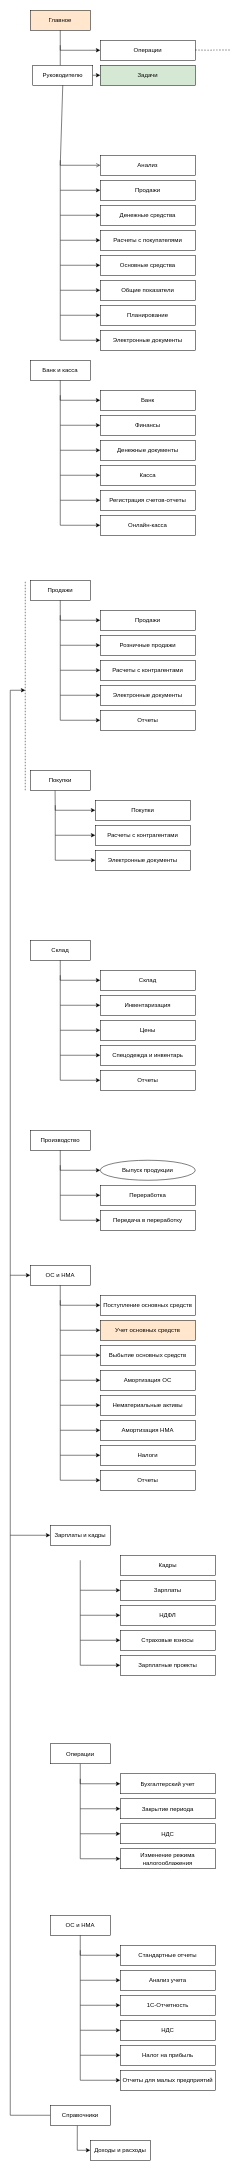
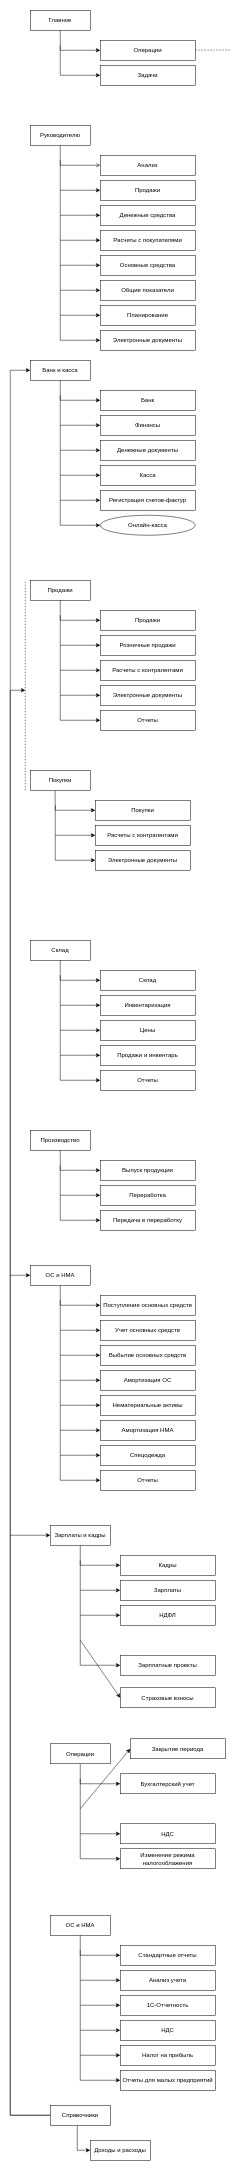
(60, 20) -> (60, 20)
(63, 75) -> (60, 135)
(148, 75) -> (148, 75)
none -> (25, 370)
(148, 500) -> (148, 500)
(148, 525) -> (148, 525)
(148, 1055) -> (148, 1055)
(148, 1170) -> (148, 1170)
(148, 1330) -> (148, 1330)
(148, 1455) -> (148, 1455)
none -> (115, 1565)
(168, 1640) -> (168, 1698)
(168, 1809) -> (178, 1749)
